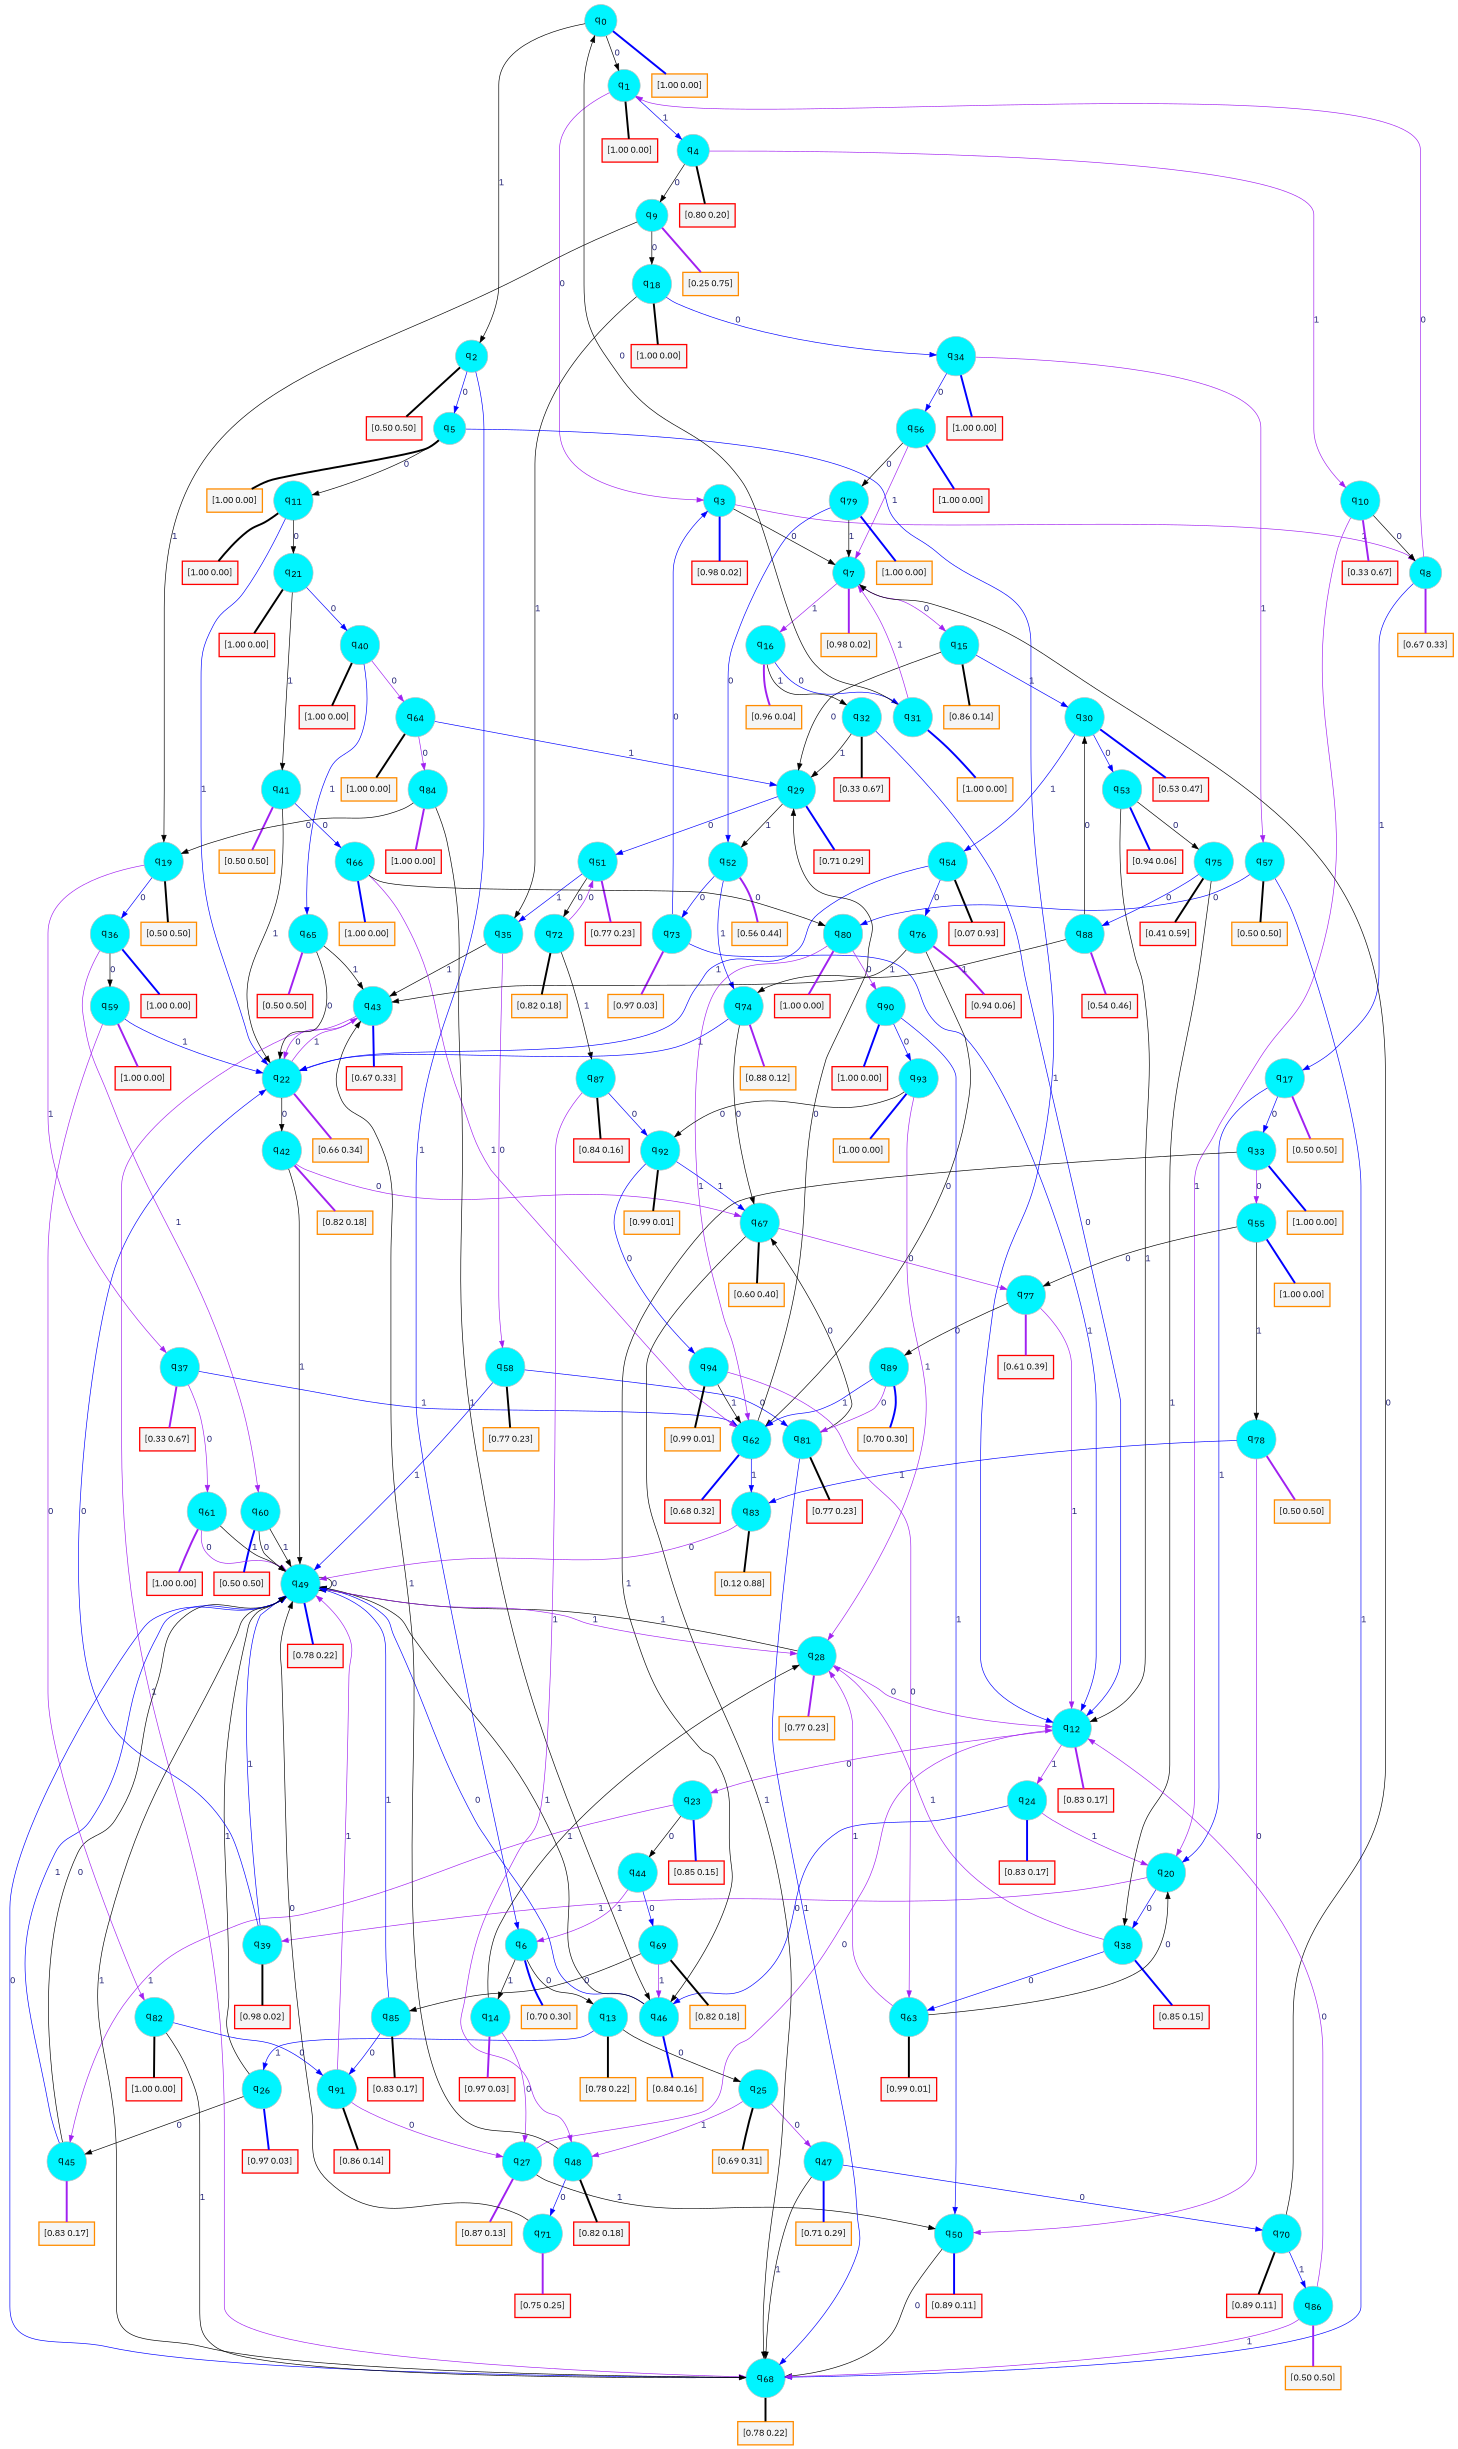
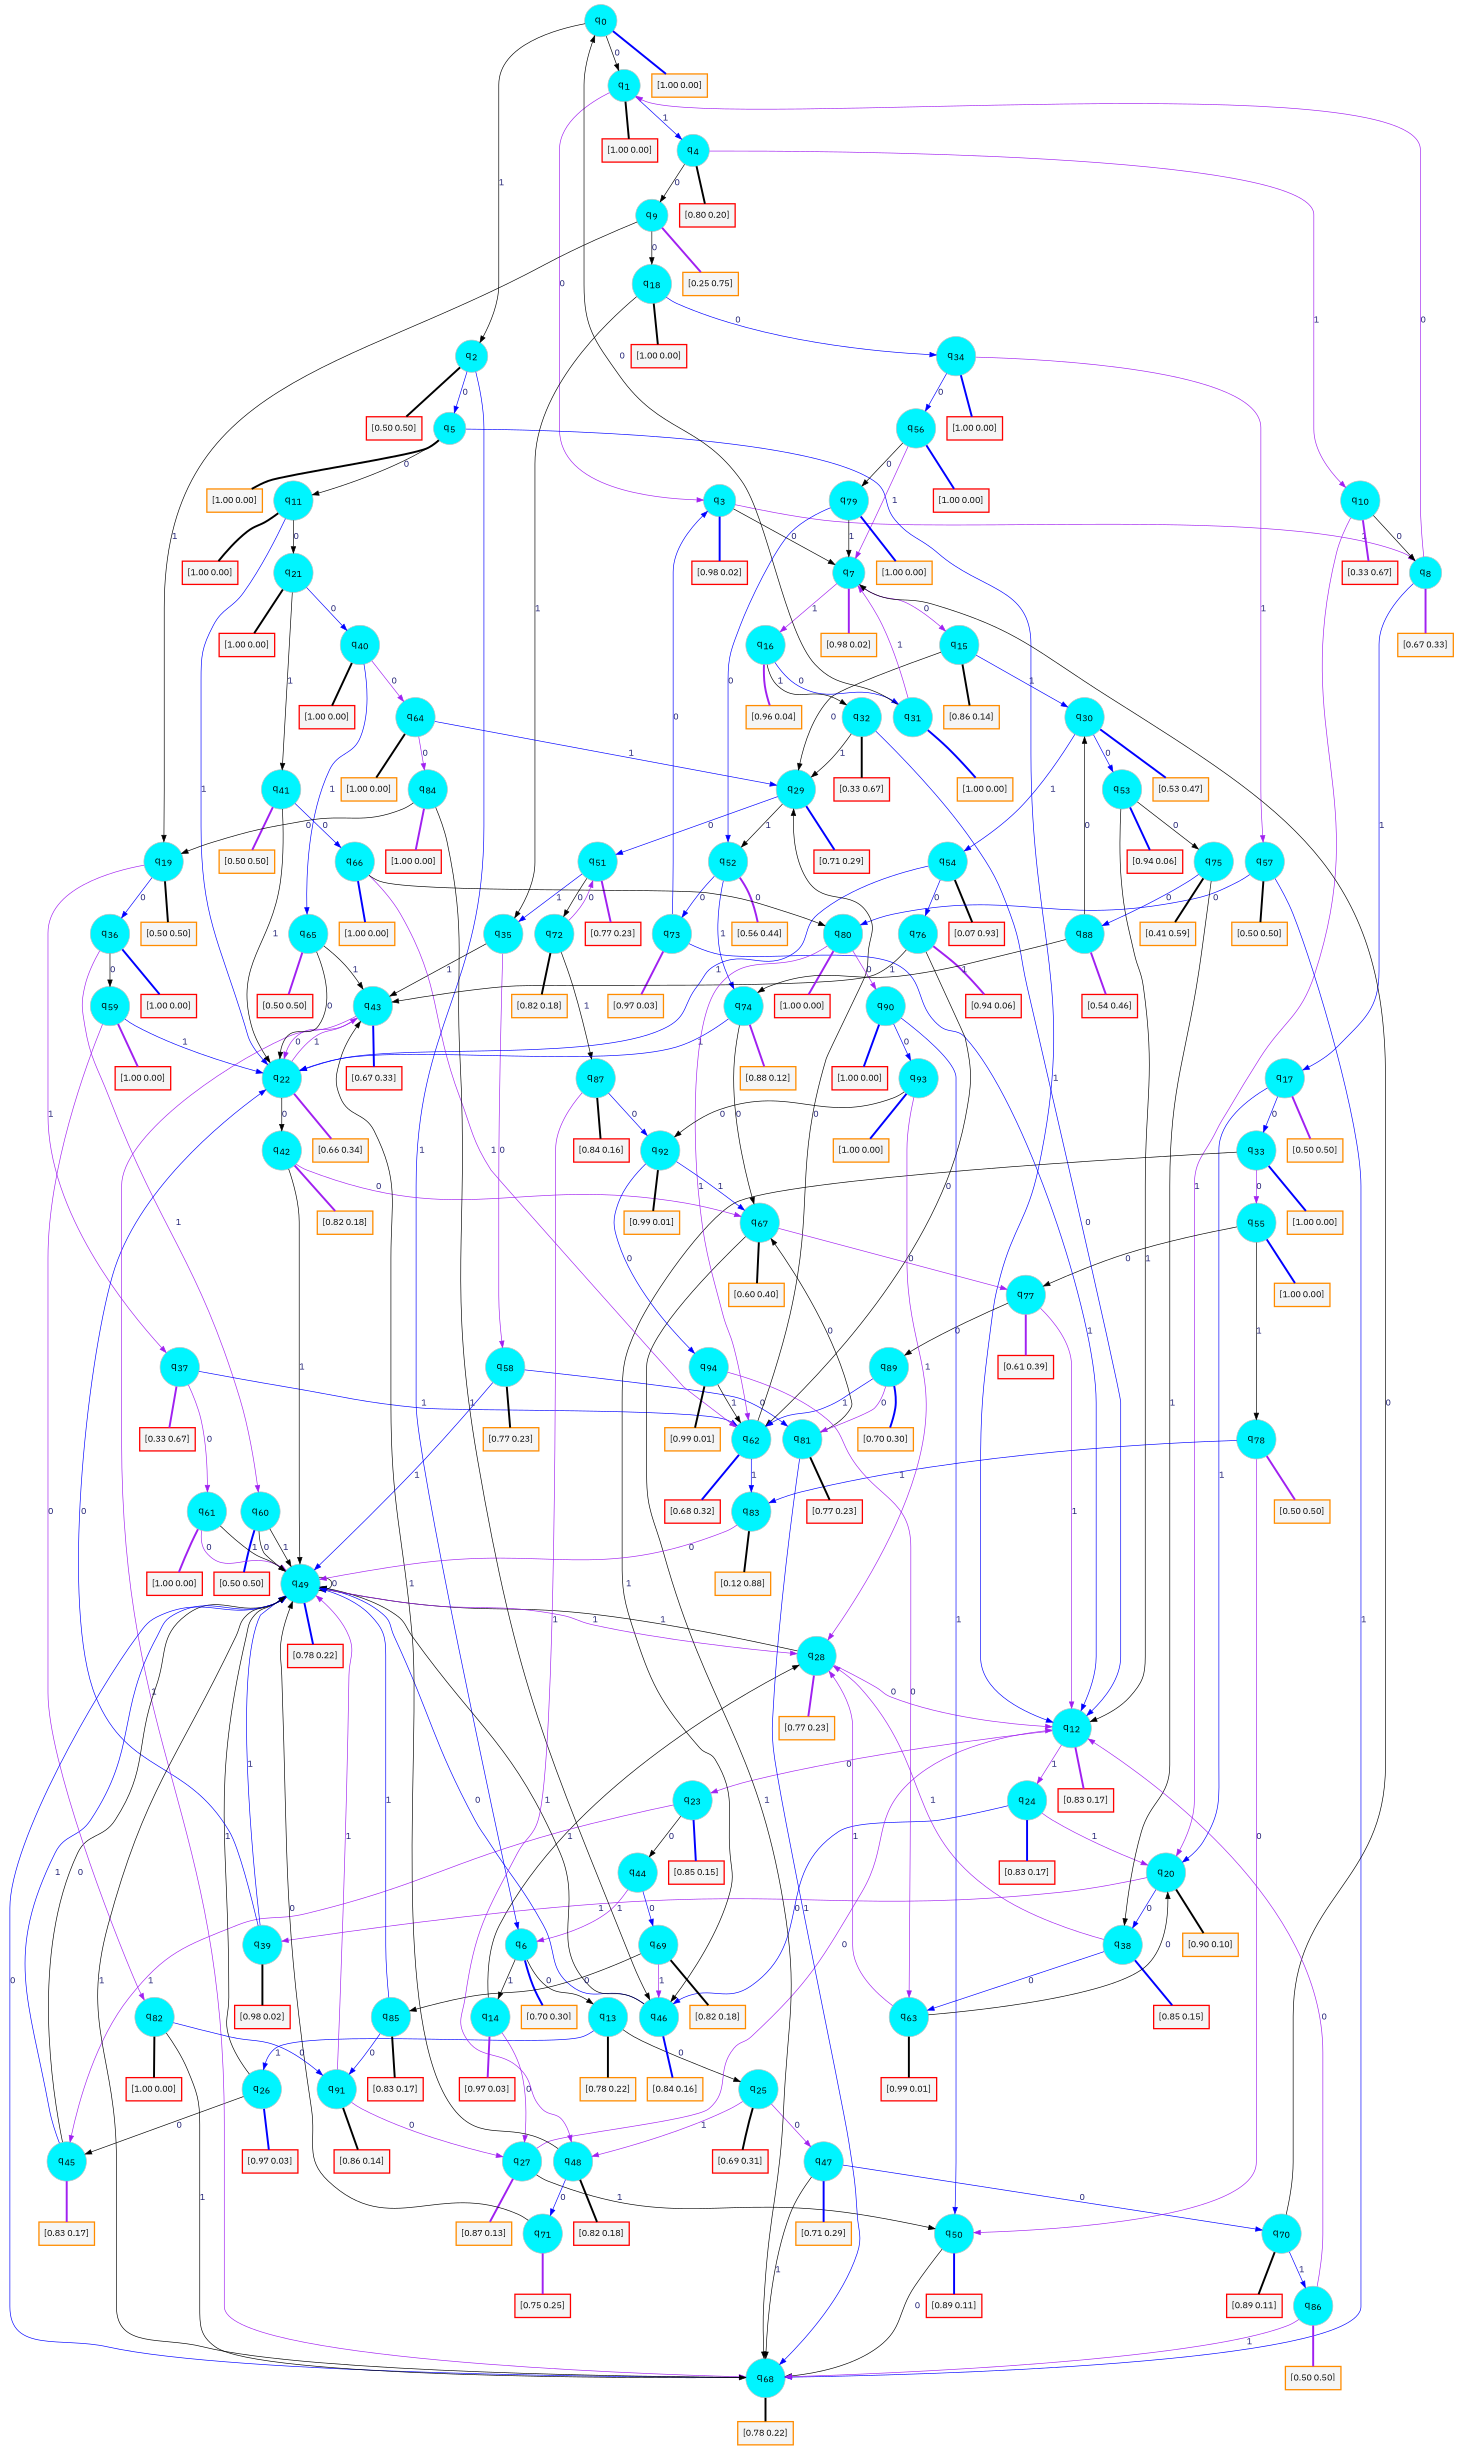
(1181, 789) -> (1181, 789)
(1168, 934) -> (1168, 934)
none -> (1210, 1945)
(740, 2161) -> (740, 2161)
